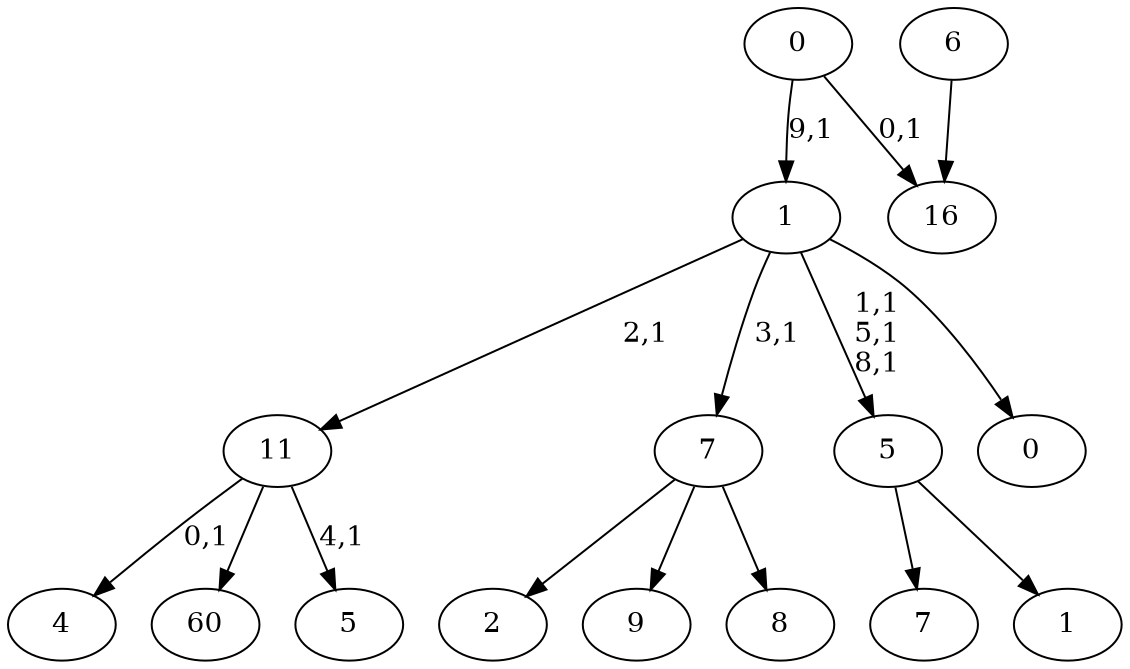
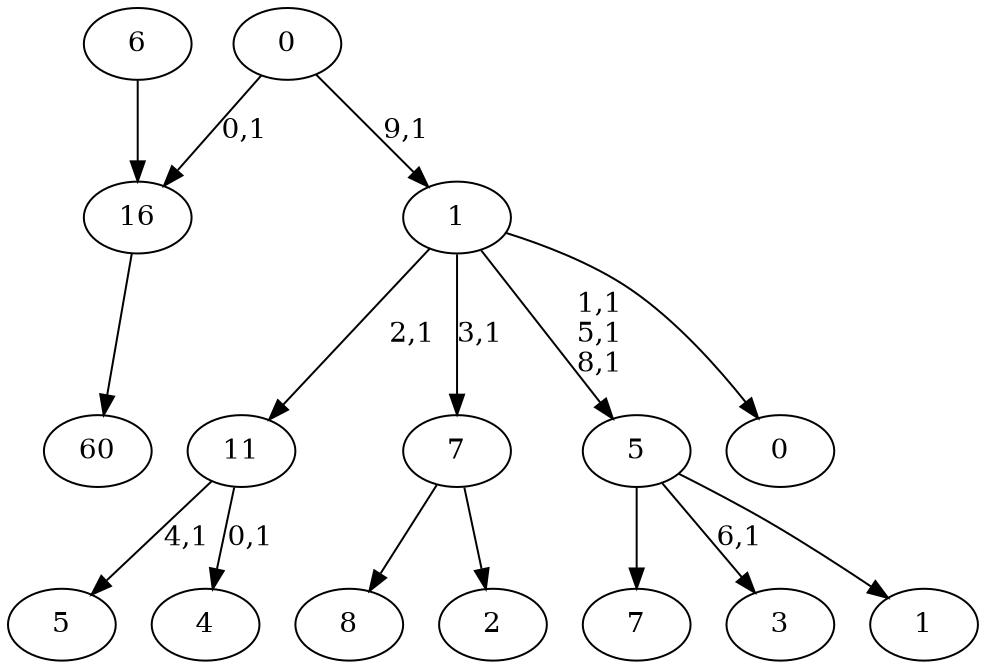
(245, 529) -> (120, 324)
(637, 625) -> none
none -> (780, 625)
